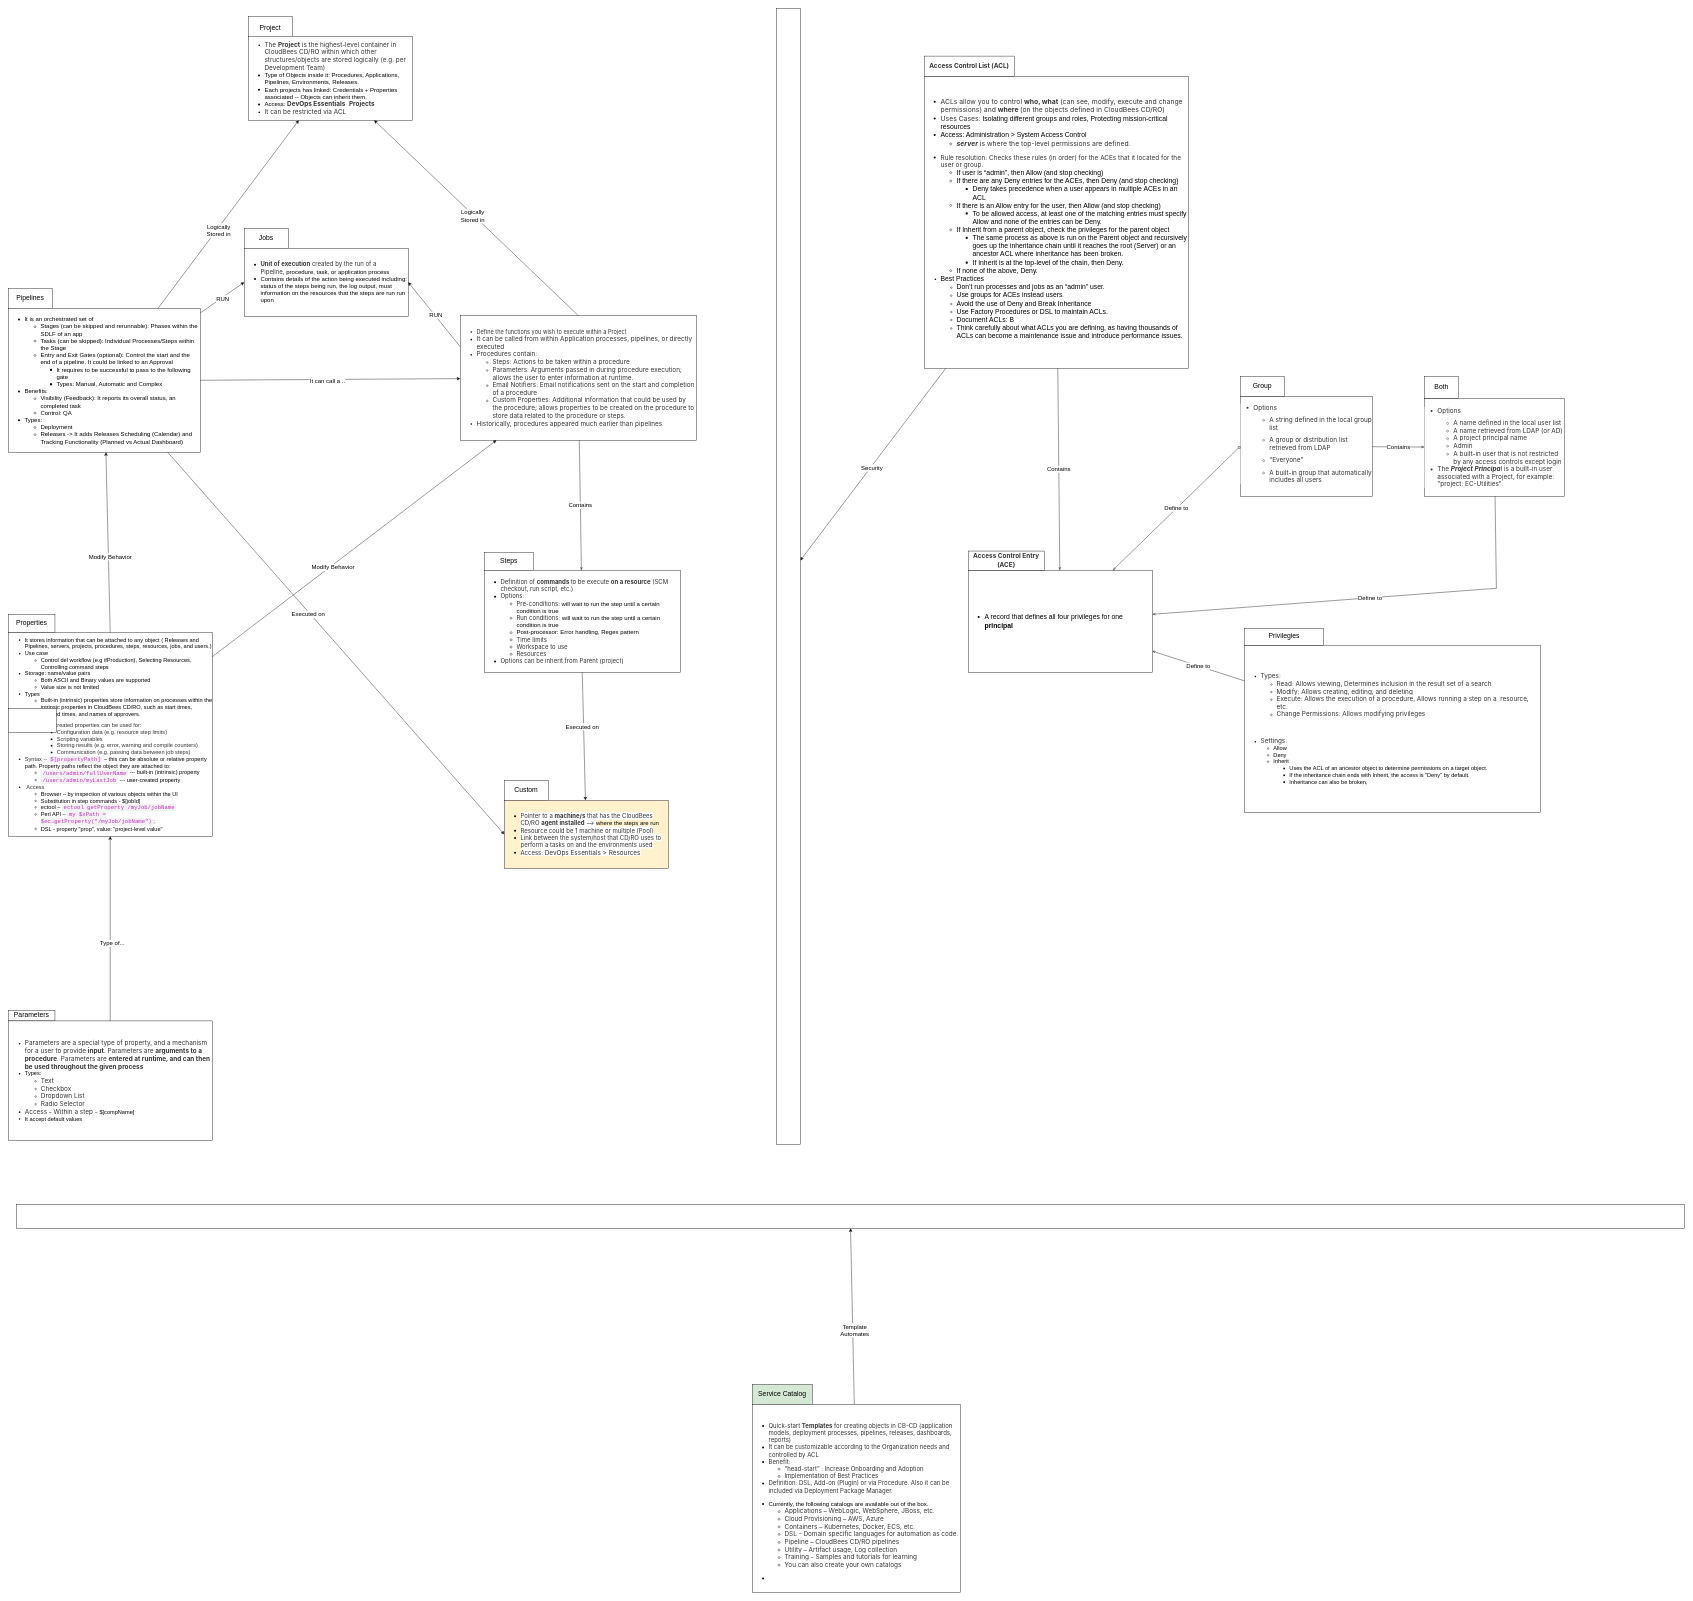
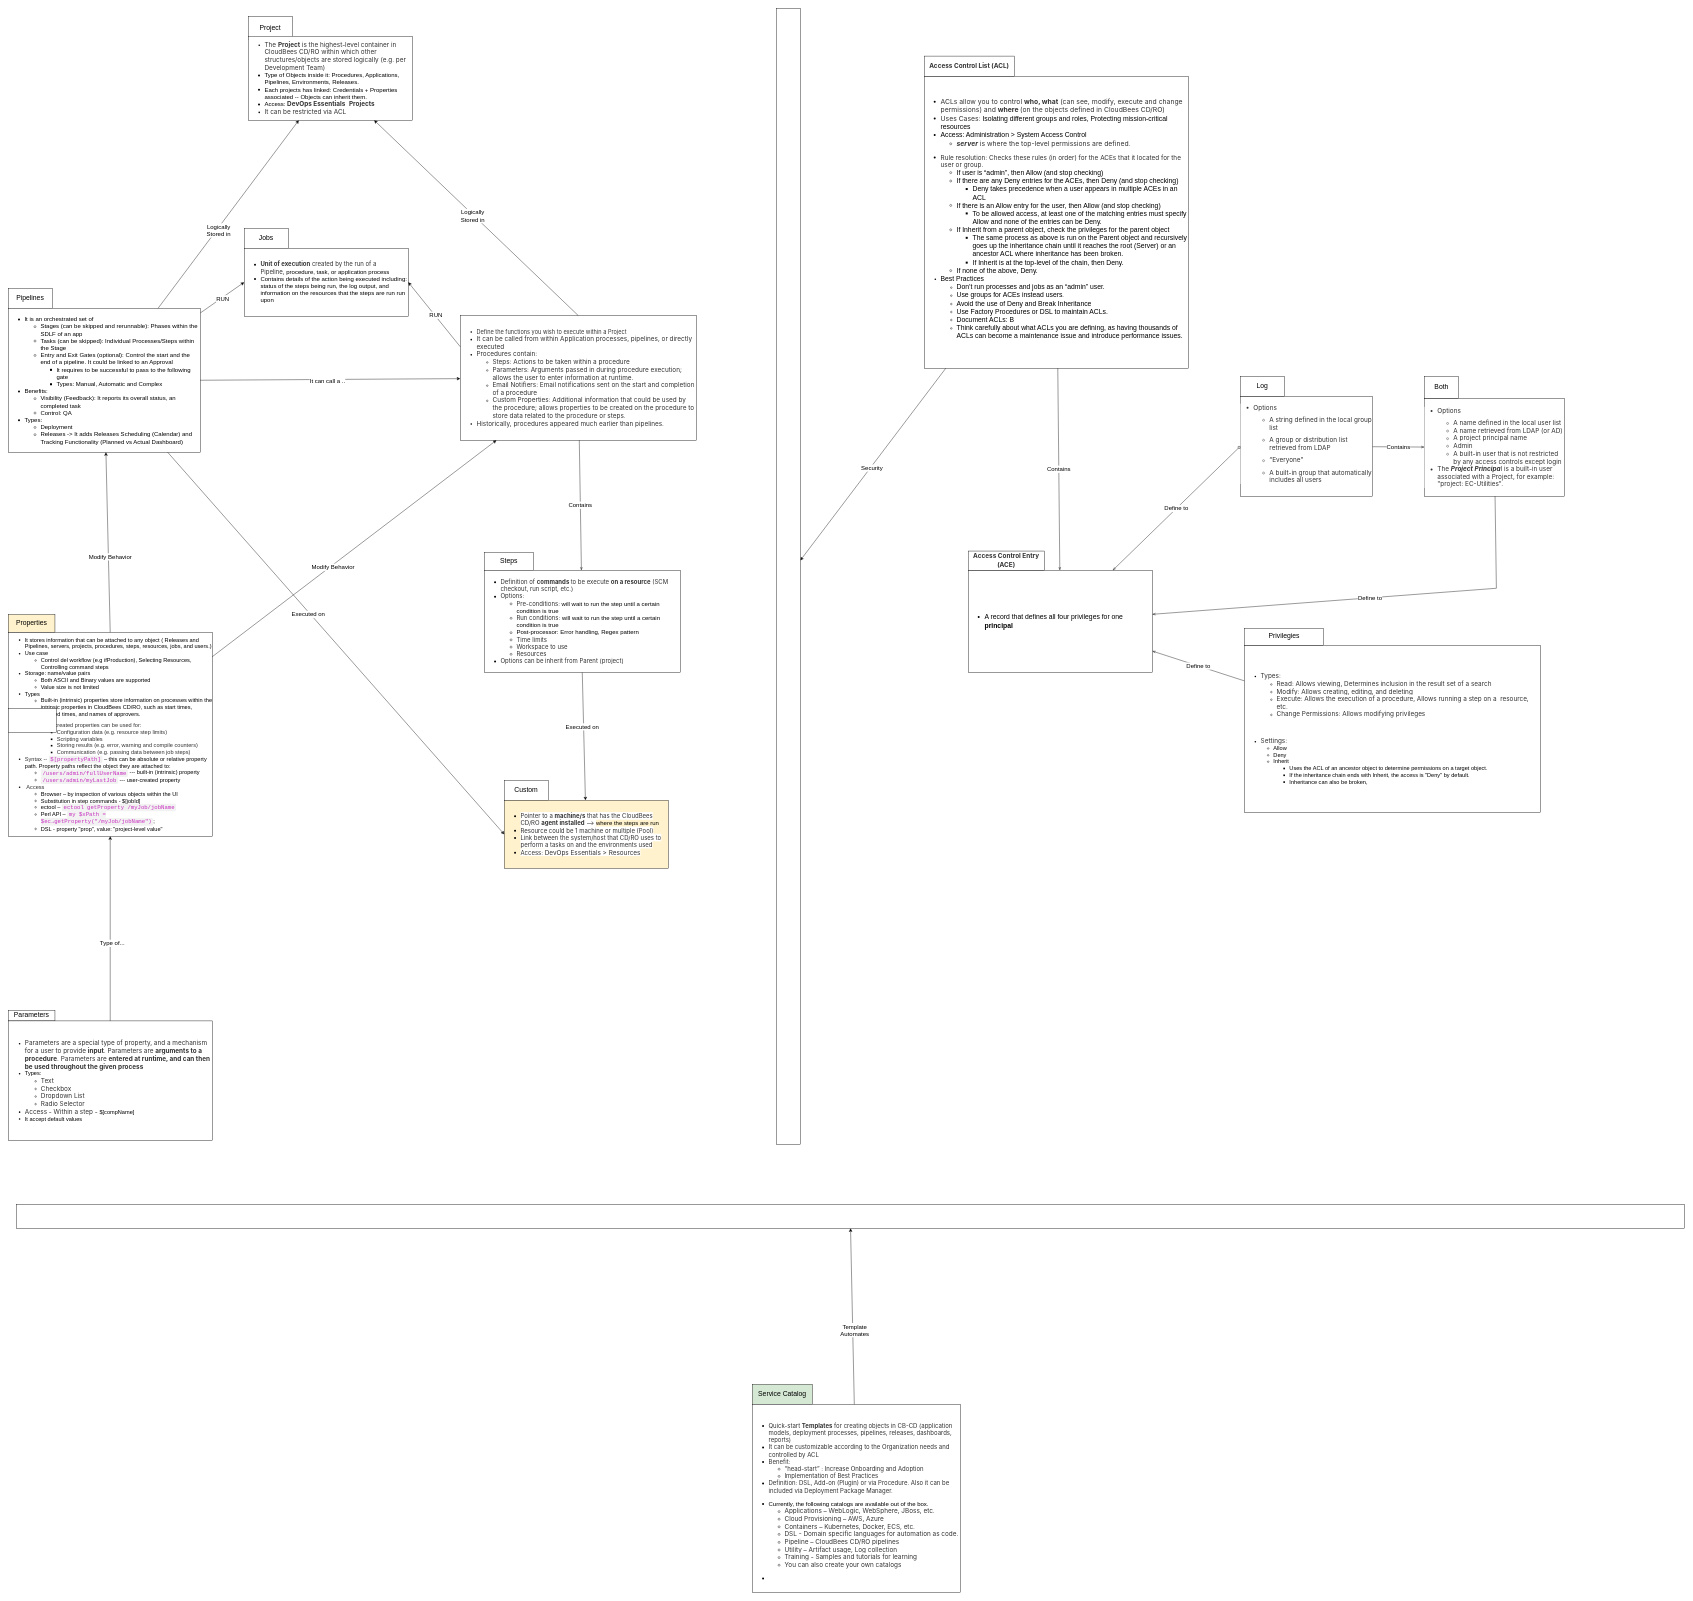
(326, 282) -> (326, 282)
(1262, 386) -> (1262, 386)
(32, 624) -> (32, 624)
